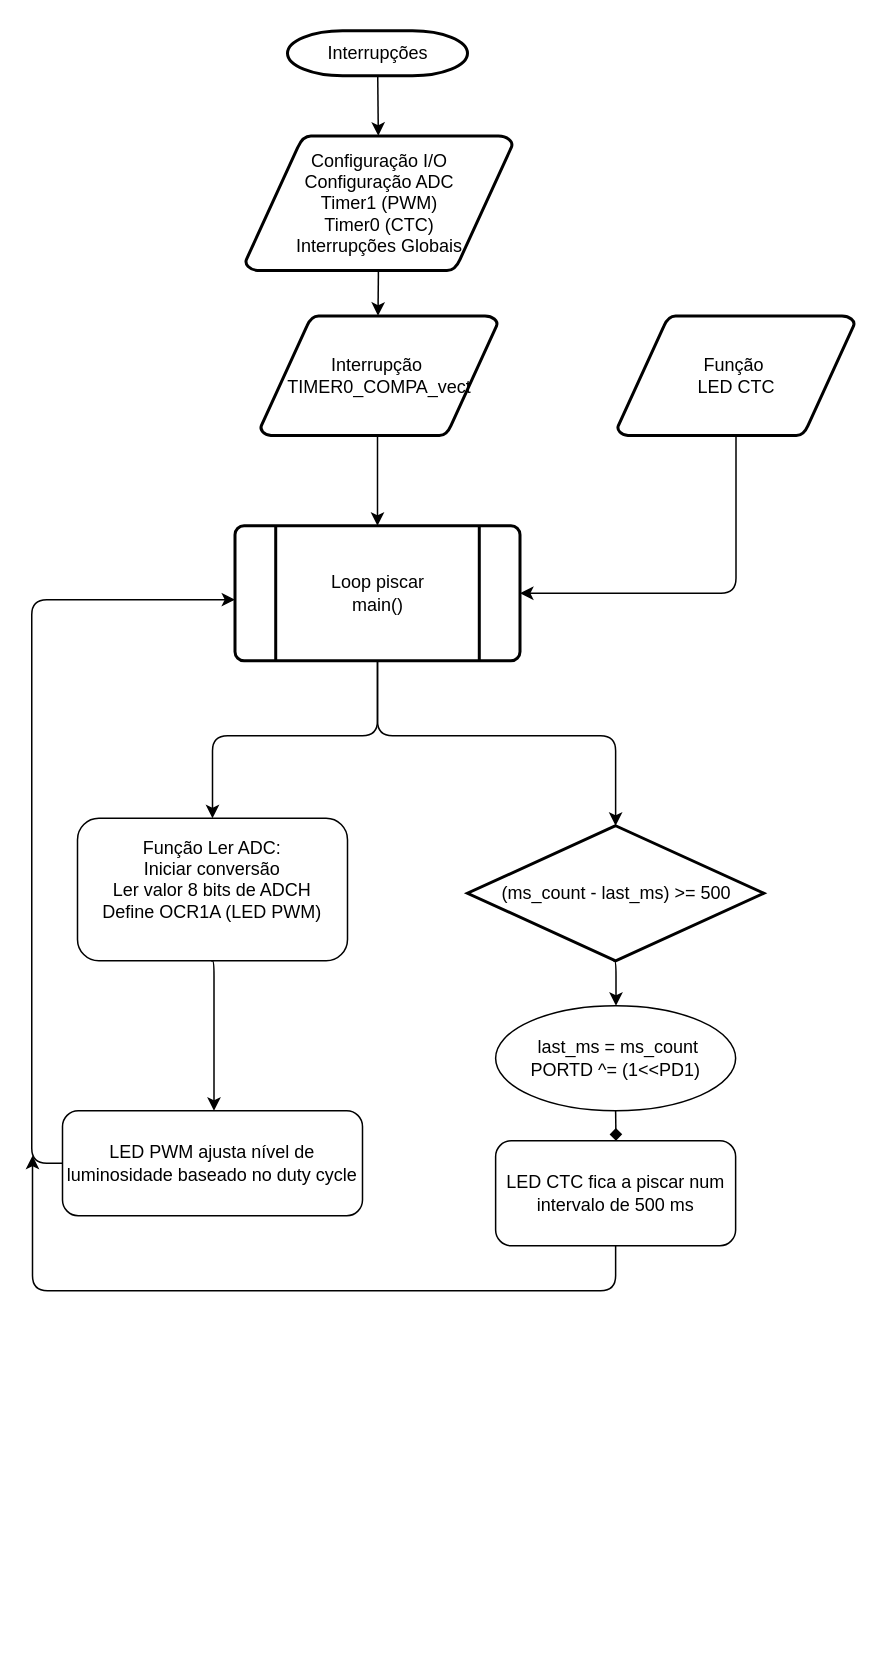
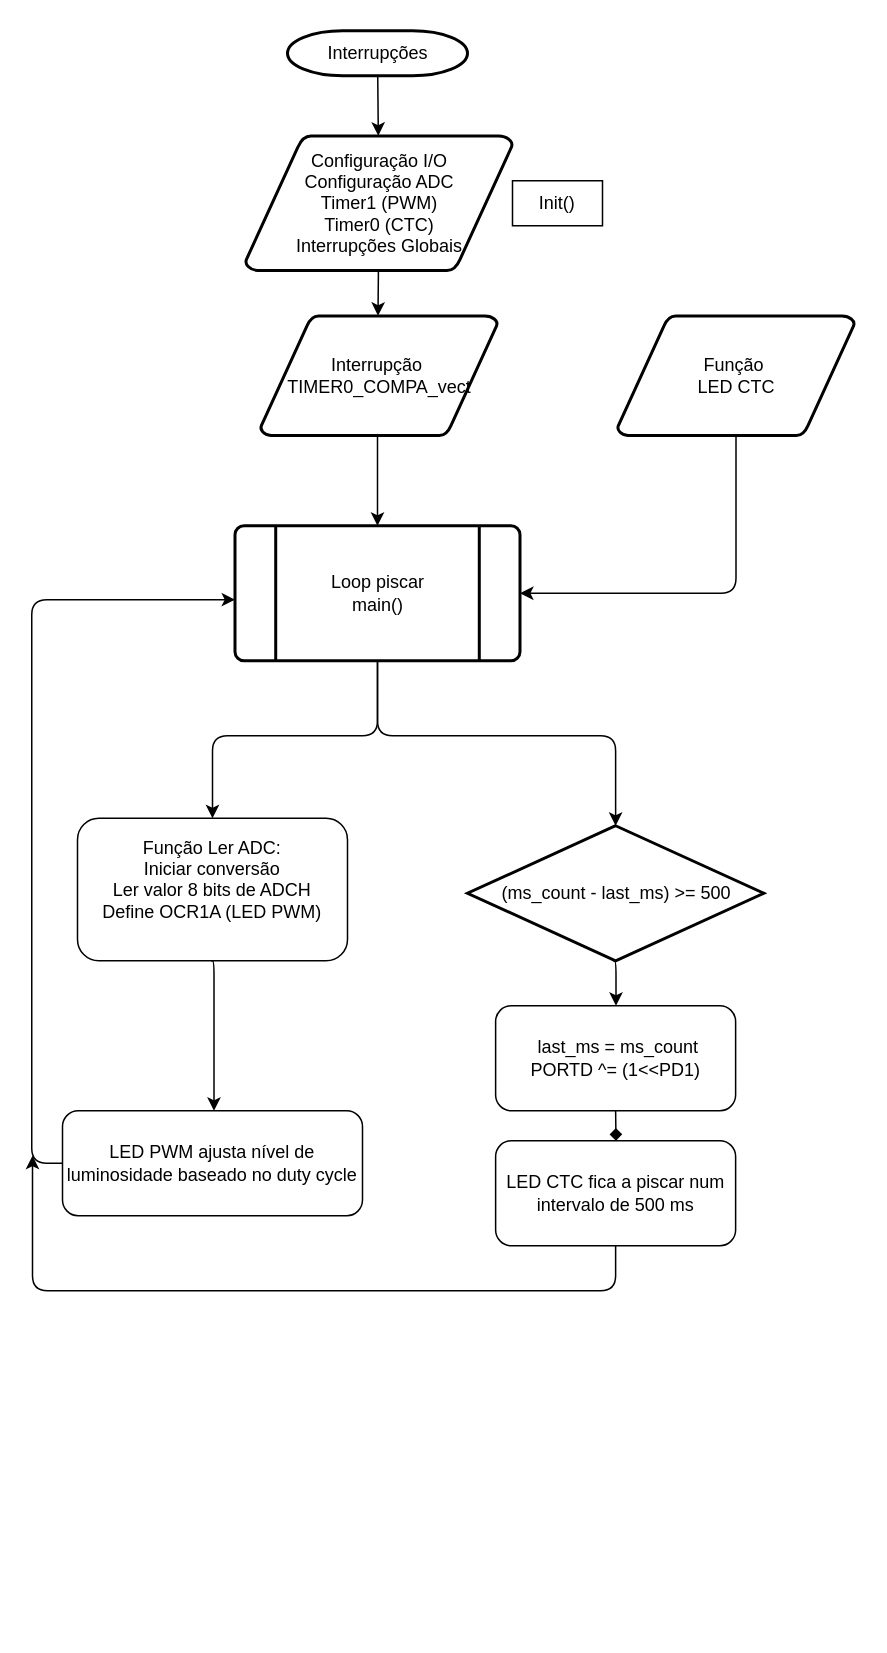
none -> (557, 203)
(615, 1058) -> (615, 1058)
